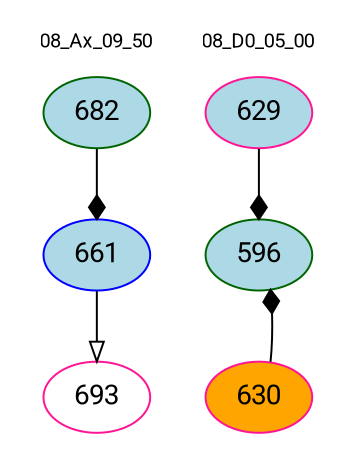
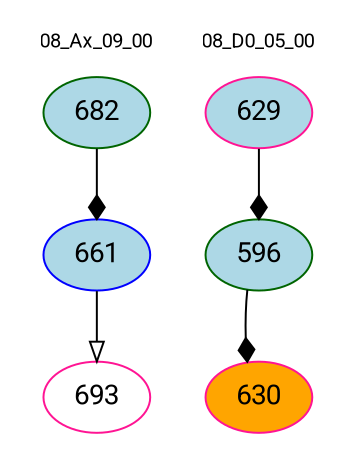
(97, 42) -> (97, 42)
(272, 338) -> (246, 314)
